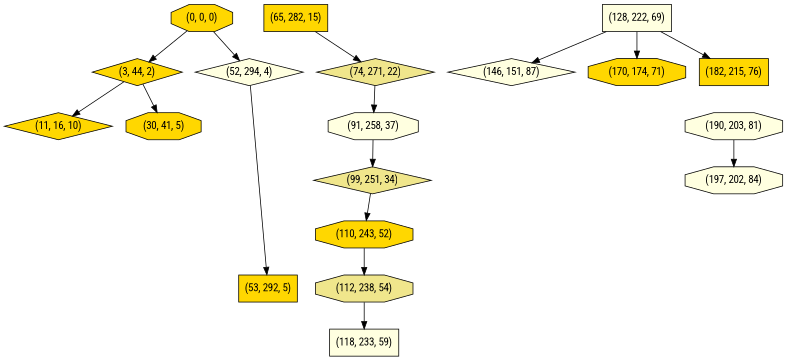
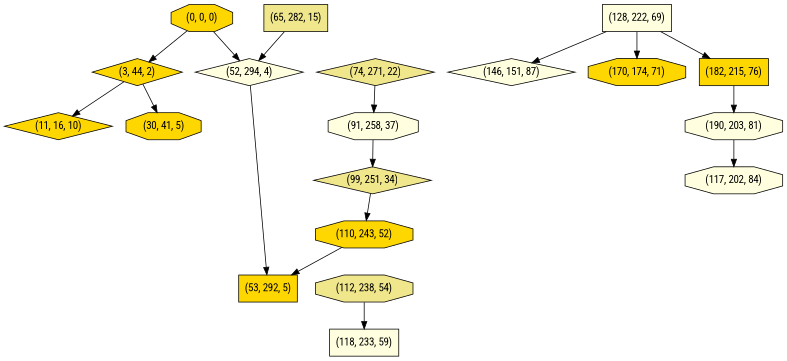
(296, 18) -> (296, 18)
(335, 45) -> (274, 43)
none -> (734, 95)
(734, 180) -> (734, 180)
(364, 258) -> (320, 259)
